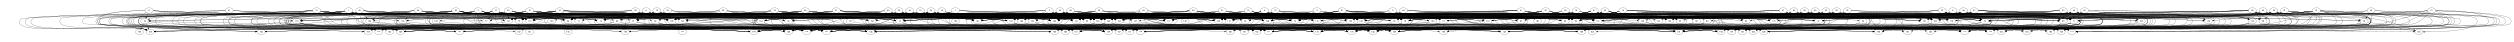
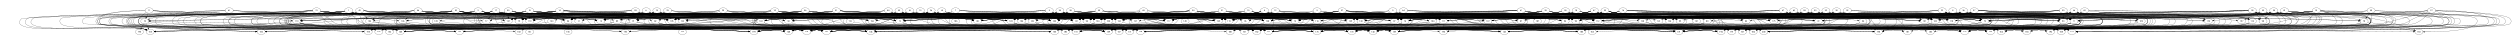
none -> (2242, 21)
